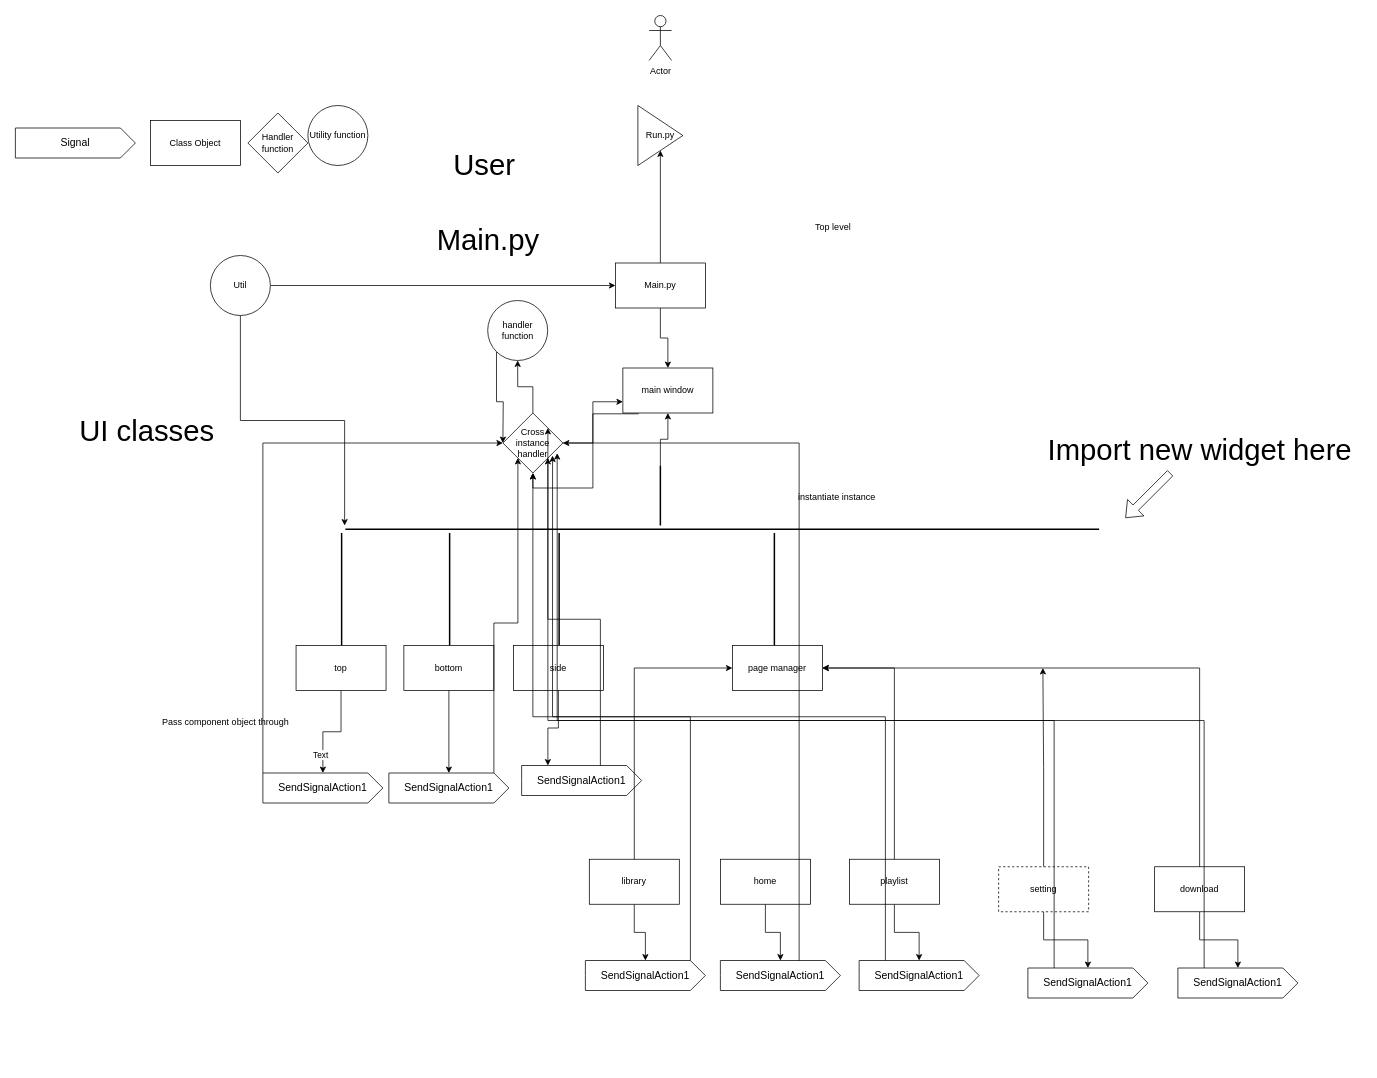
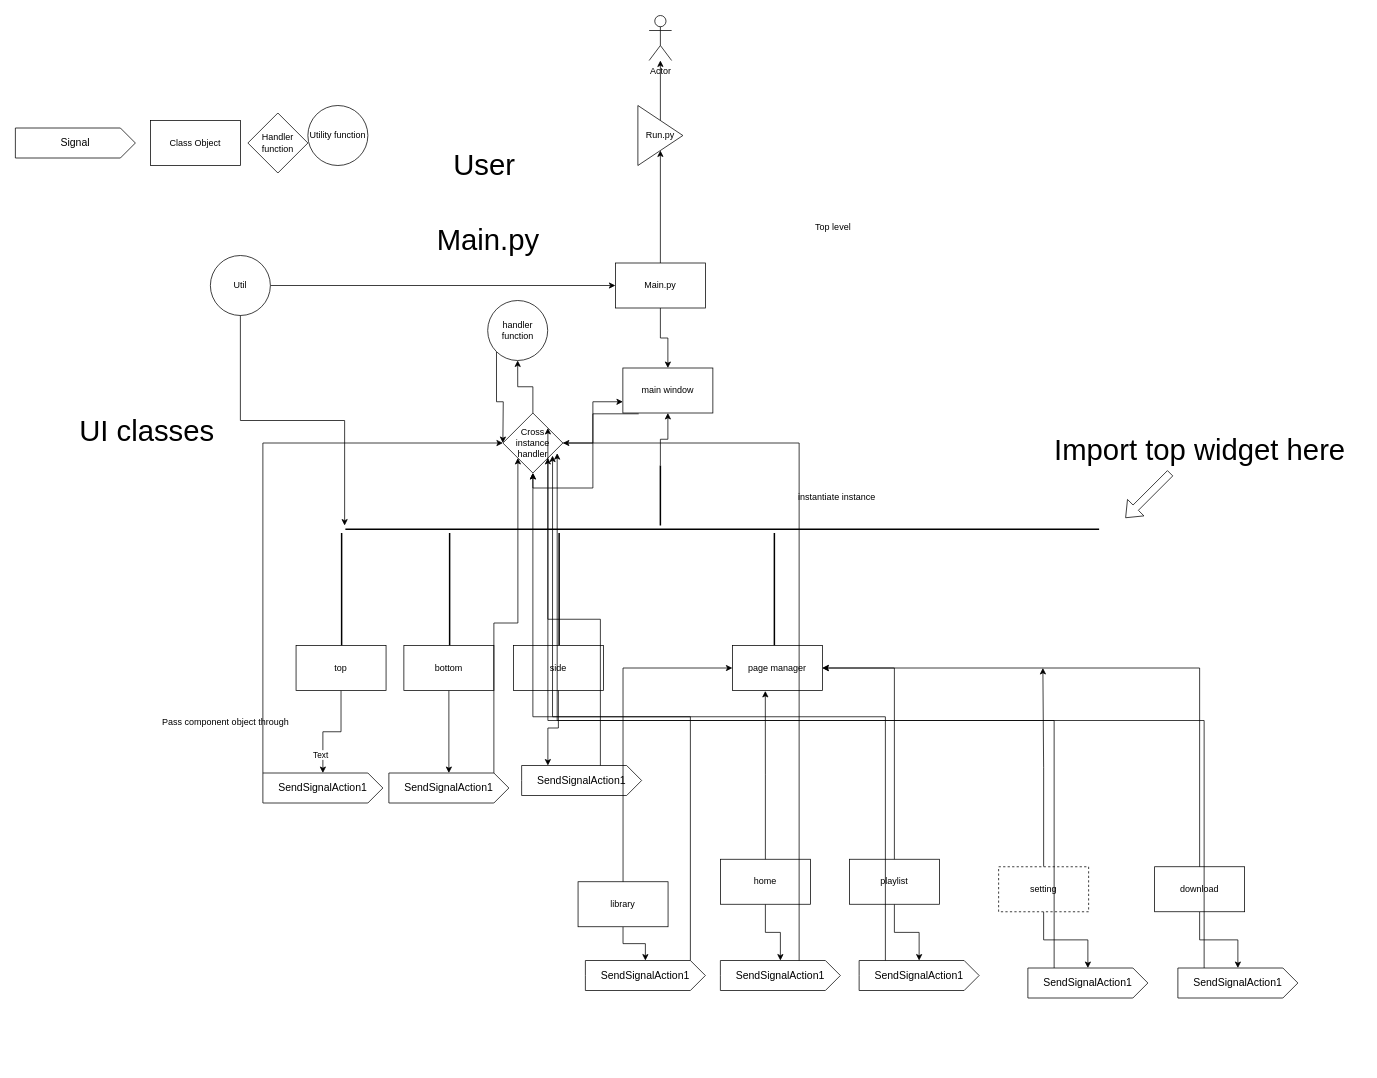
none -> (660, 93)
(1200, 450) -> (1200, 450)
none -> (765, 778)
(634, 882) -> (623, 904)
